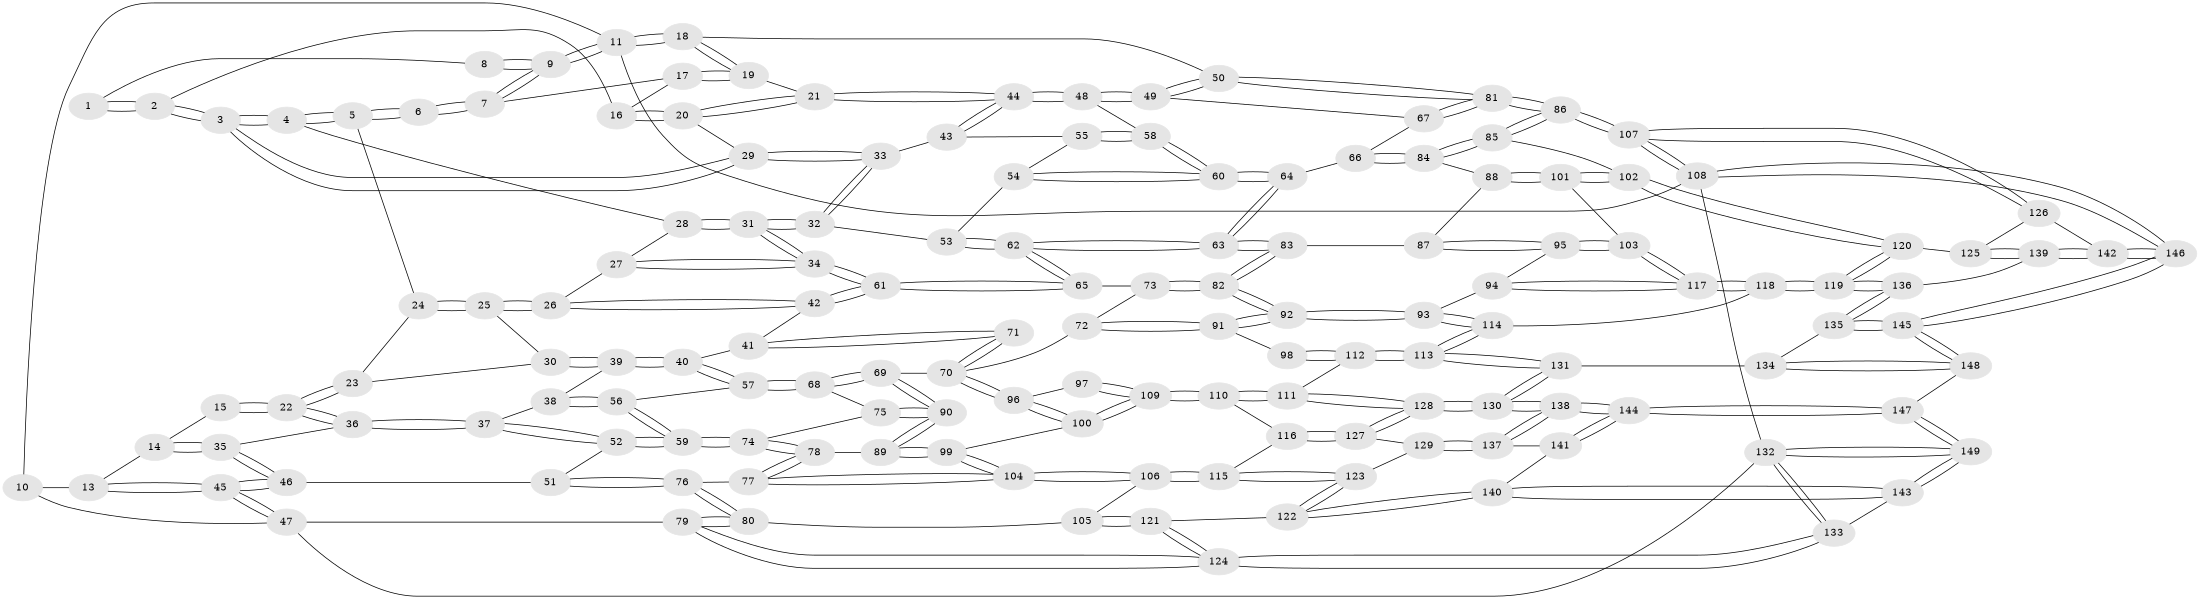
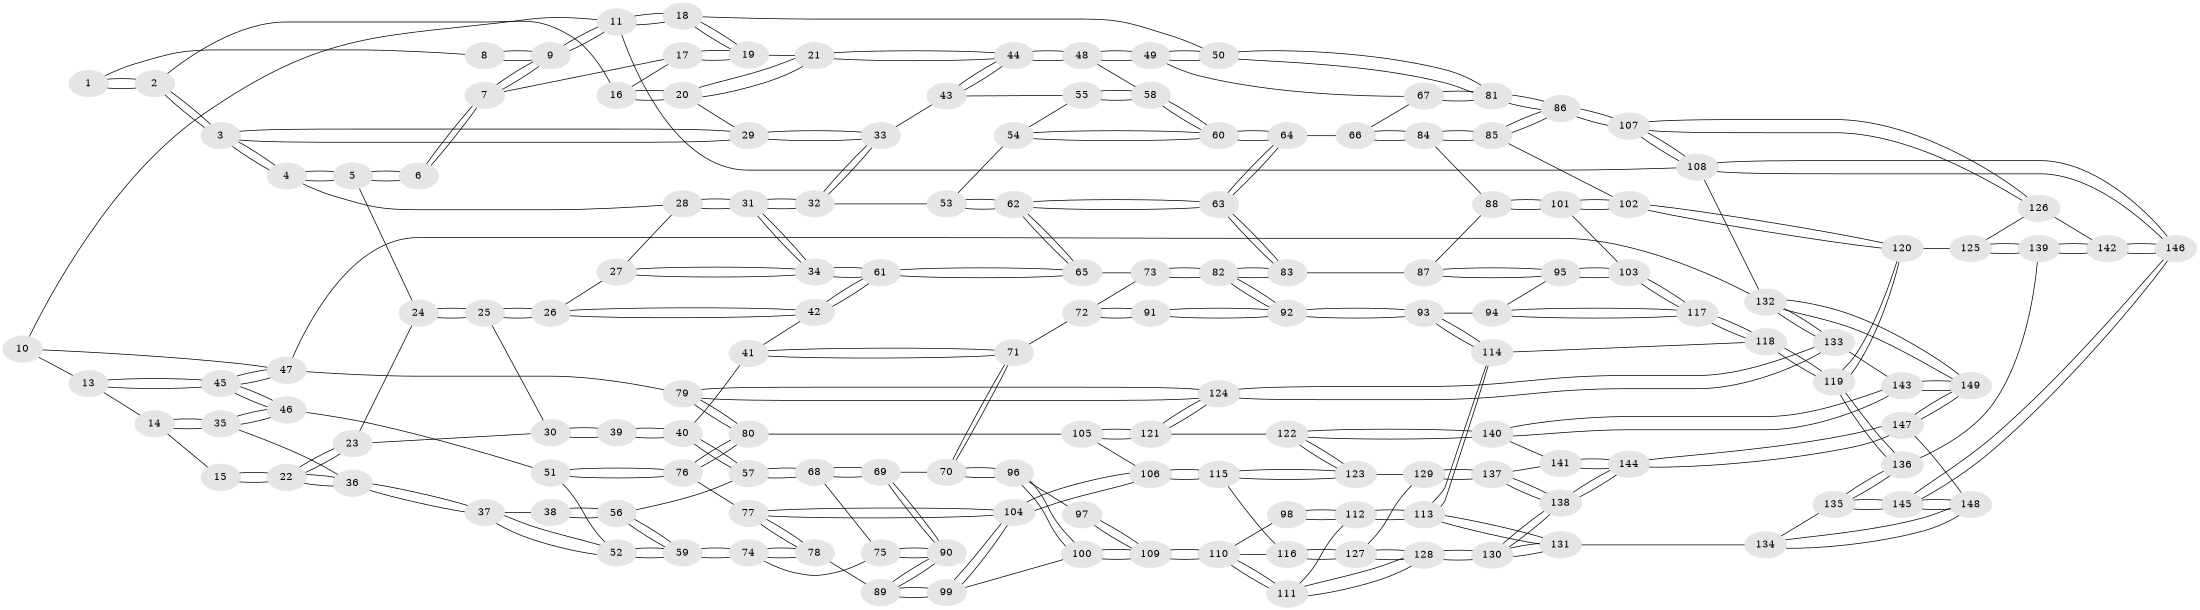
(1253, 341) -> (1253, 534)
(1019, 358) -> (1048, 333)
(584, 382) -> none
